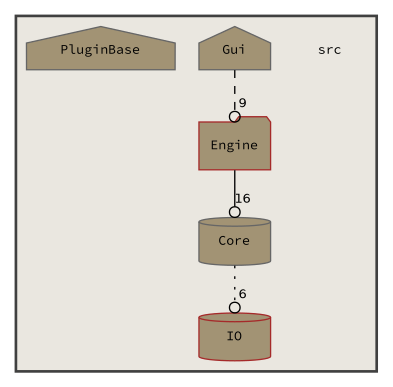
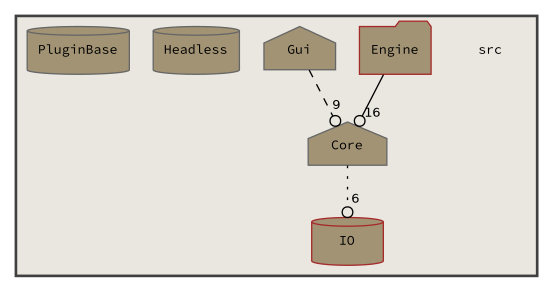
(101, 50) -> (78, 50)
none -> (196, 50)
(235, 91) -> (321, 93)
(235, 241) -> (348, 146)
